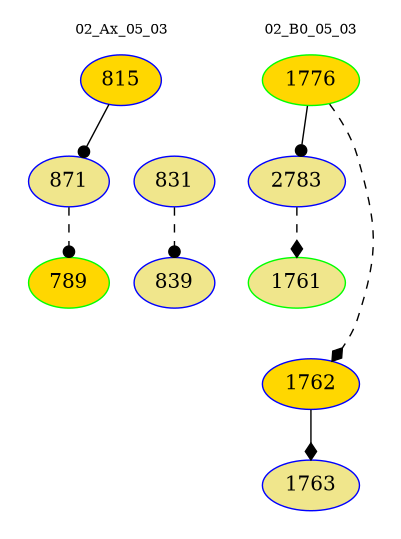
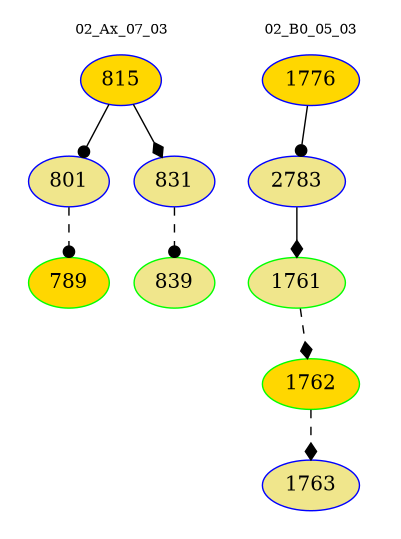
(122, 30) -> (122, 30)
(311, 80) -> (311, 80)
none -> (144, 123)
(69, 181) -> (69, 181)
(297, 224) -> (297, 224)
(372, 224) -> (303, 325)
(174, 283) -> (174, 283)
(311, 384) -> (311, 384)
(311, 426) -> (311, 426)
